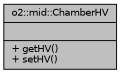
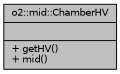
(35, 60) -> (30, 60)
